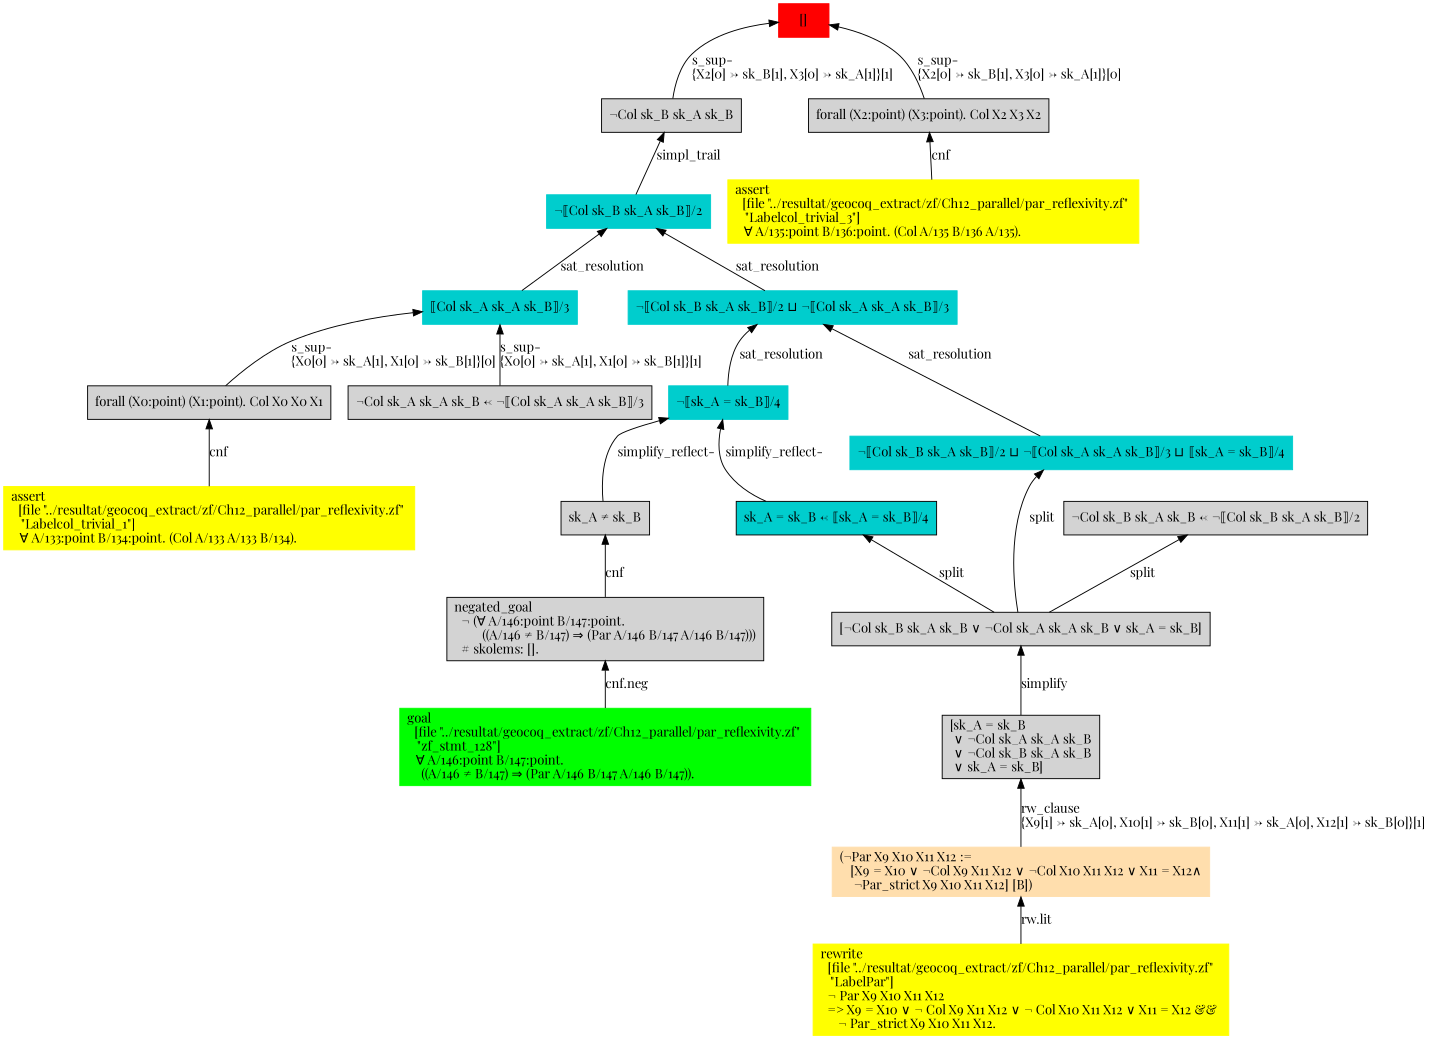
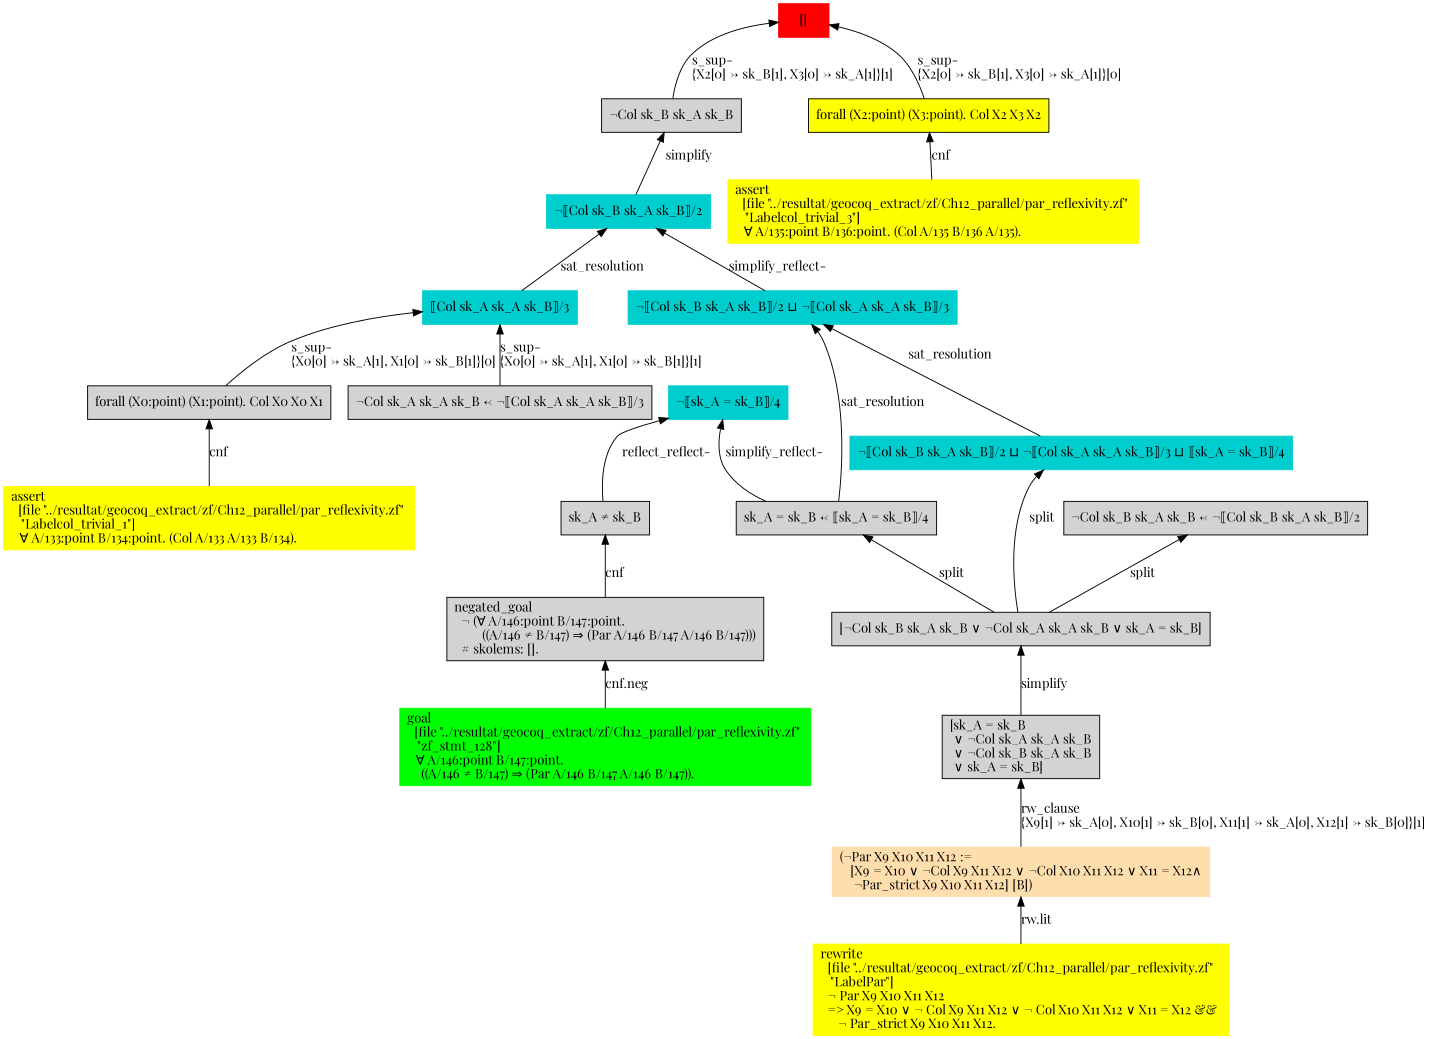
(929, 116) -> (929, 116)
(689, 156) -> (689, 156)
(778, 267) -> (778, 267)
(733, 355) -> (840, 415)
(666, 453) -> (666, 453)
(836, 518) -> (836, 518)
